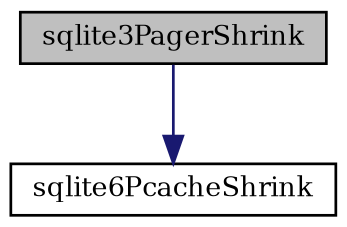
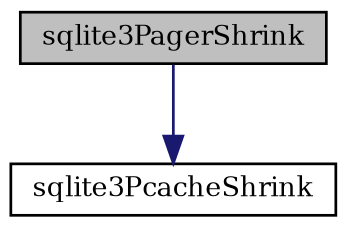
(173, 190) -> (173, 190)
